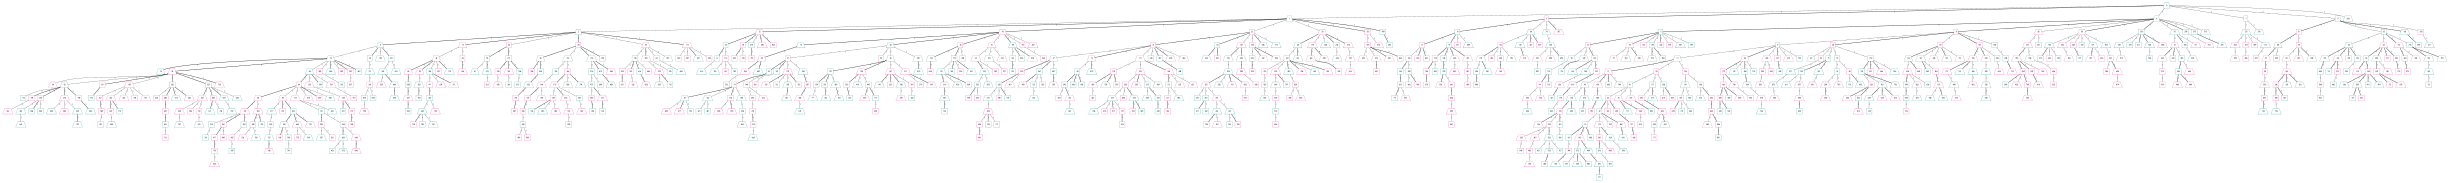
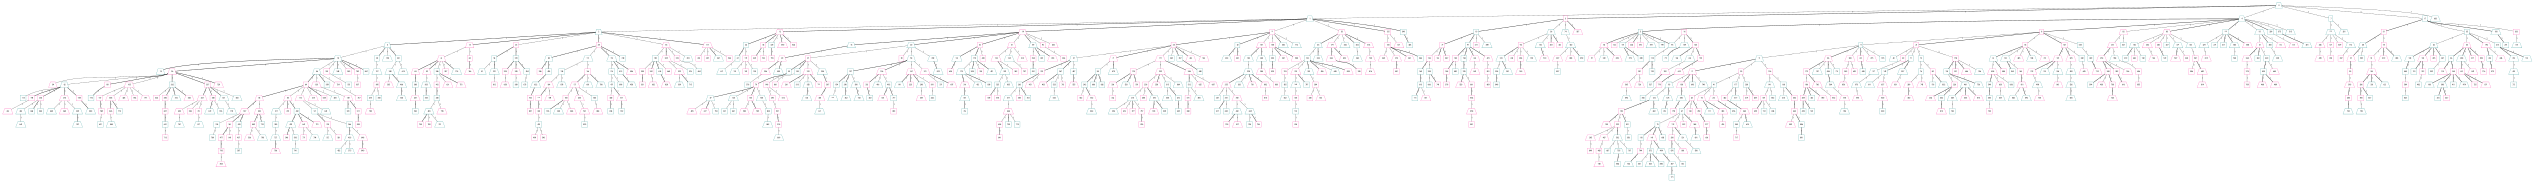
(1624, 38) -> (1656, 38)
(681, 72) -> (699, 72)
none -> (562, 85)
(1133, 111) -> (1154, 111)
